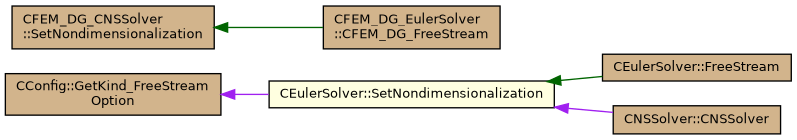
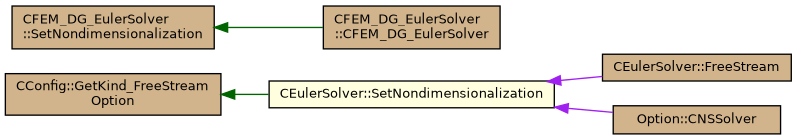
(113, 27) -> (113, 27)
(412, 27) -> (412, 27)
(582, 78) -> (582, 78)
(252, 94) -> (252, 94)
(697, 120) -> (697, 120)
